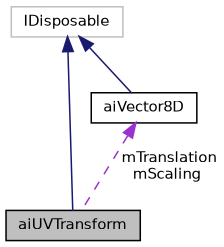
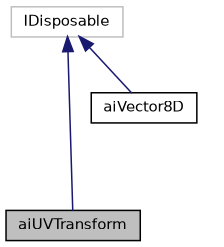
(104, 173) -> none
